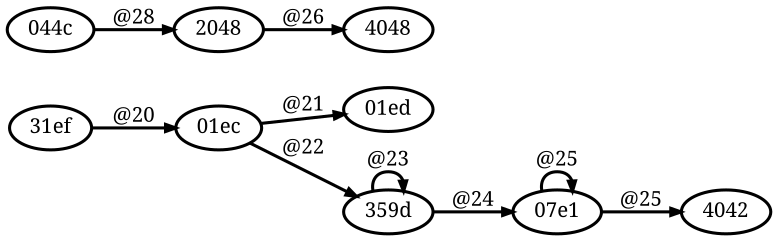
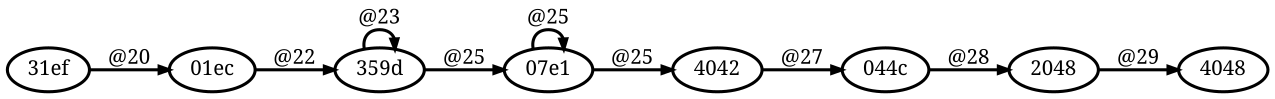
(304, 18) -> (1138, 59)
none -> (797, 70)
(388, 110) -> none
(473, 201) -> (464, 59)
